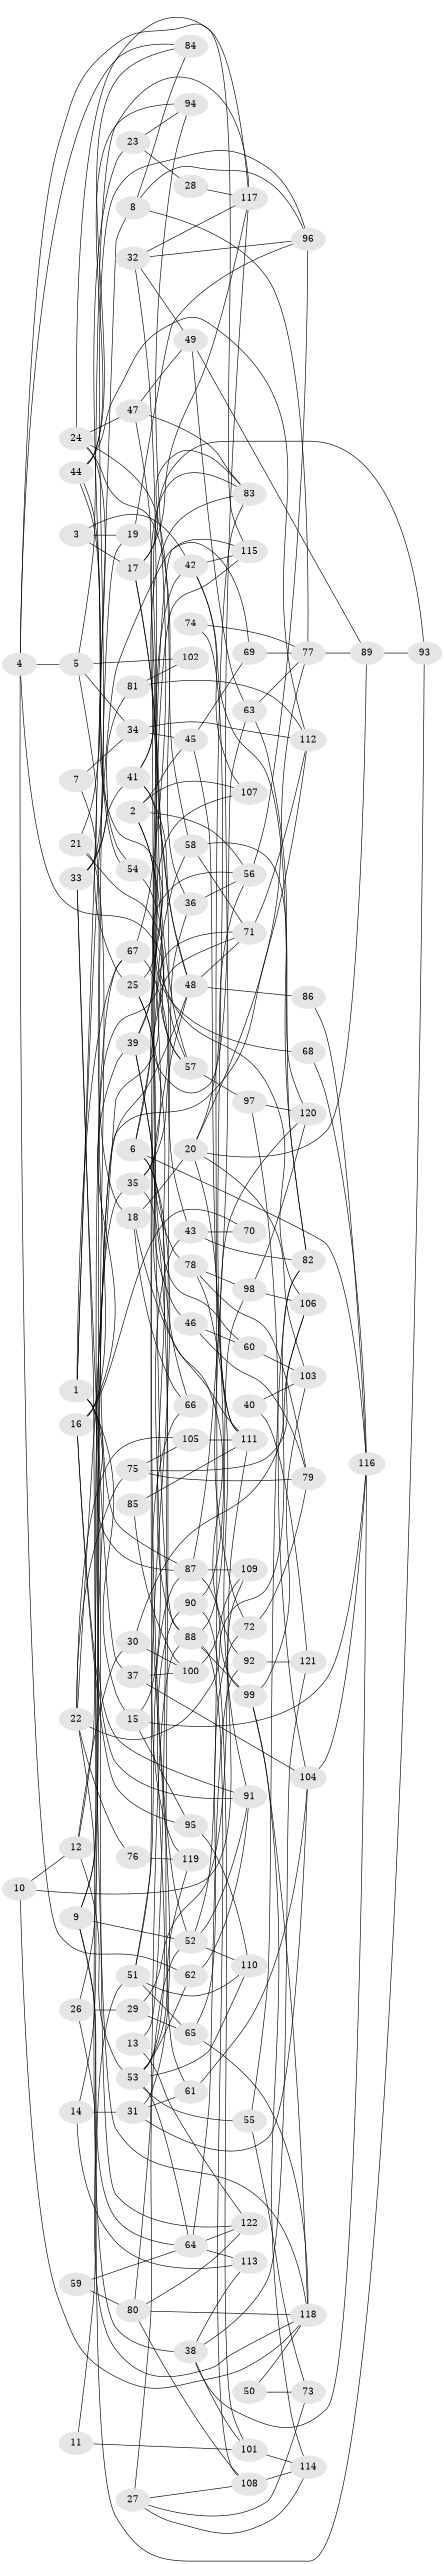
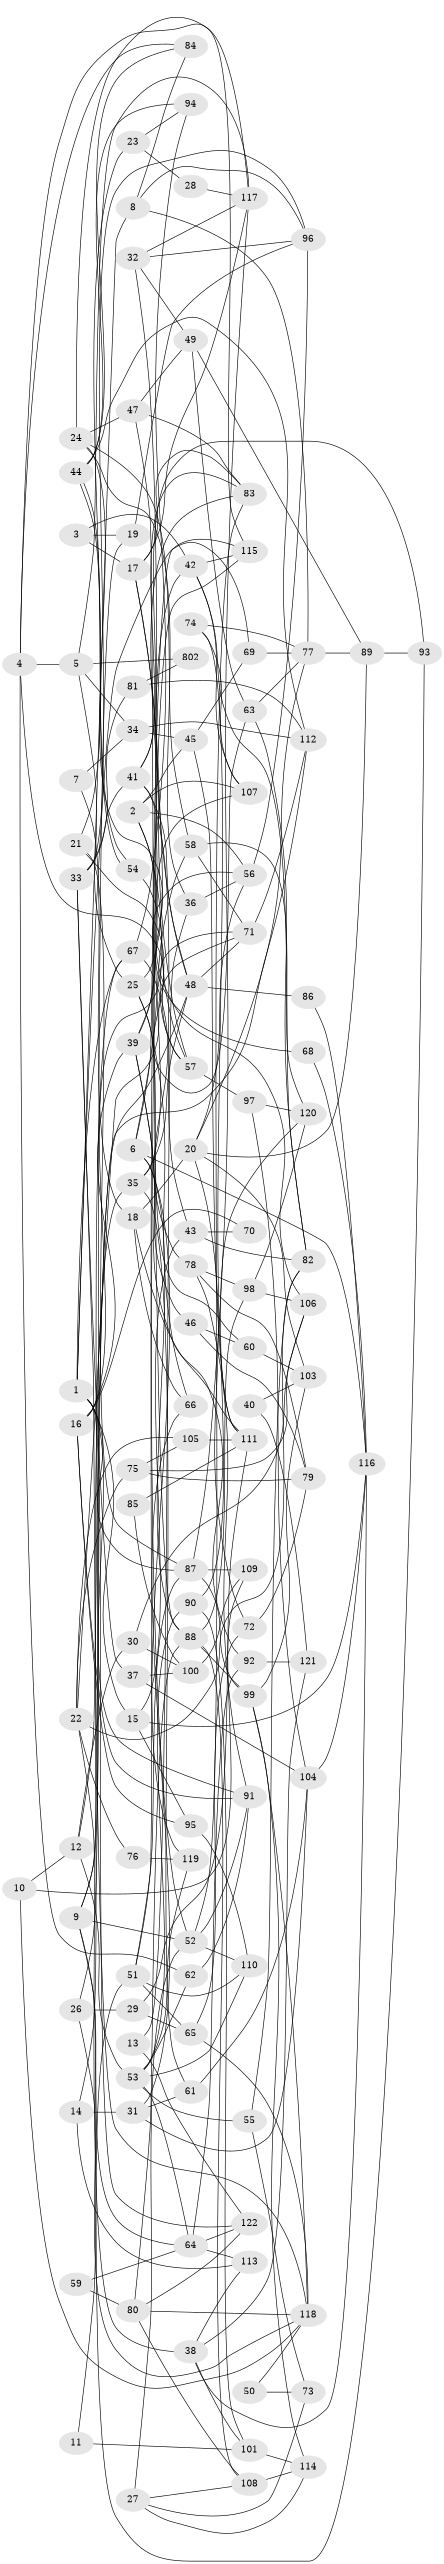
(191, 658) -> (191, 658)
none -> (221, 708)
